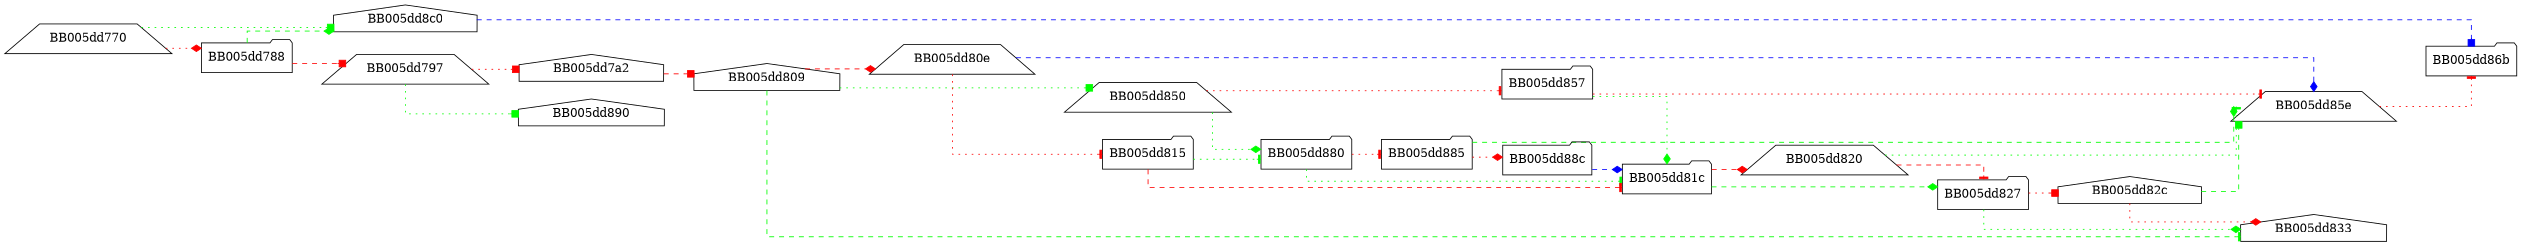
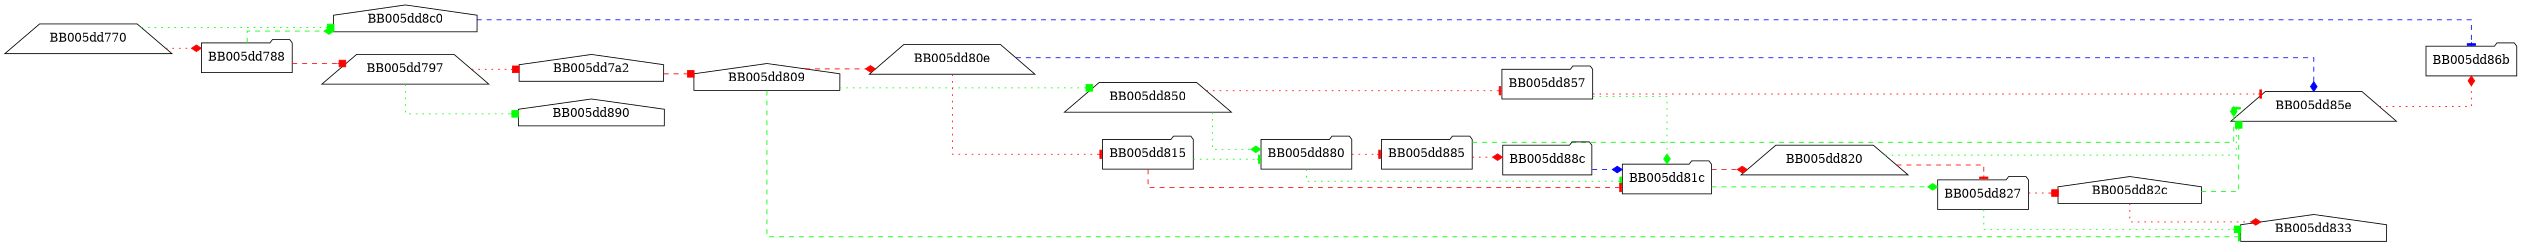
(1485, 20) -> (1485, 20)
(2439, 106) -> (2439, 106)
(2098, 229) -> (2098, 229)
